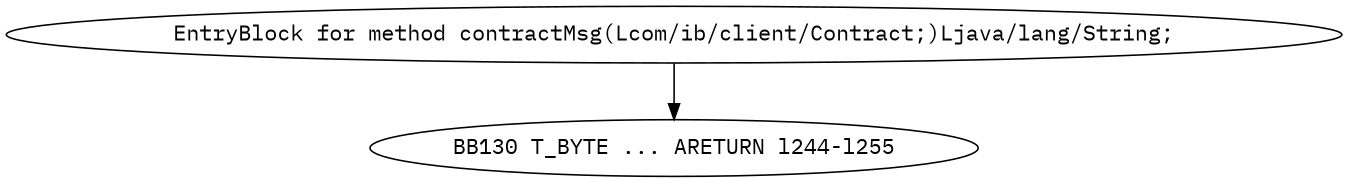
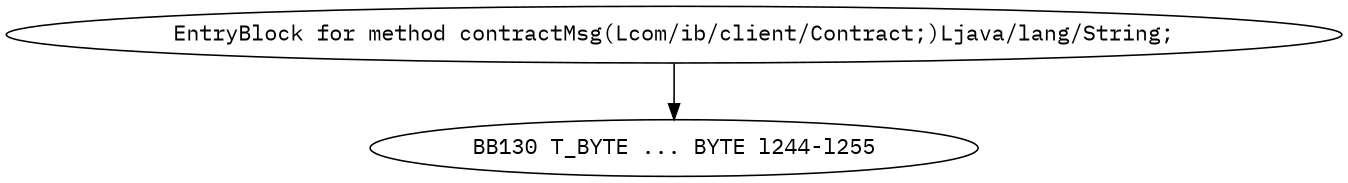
(674, 148) -> (674, 148)
